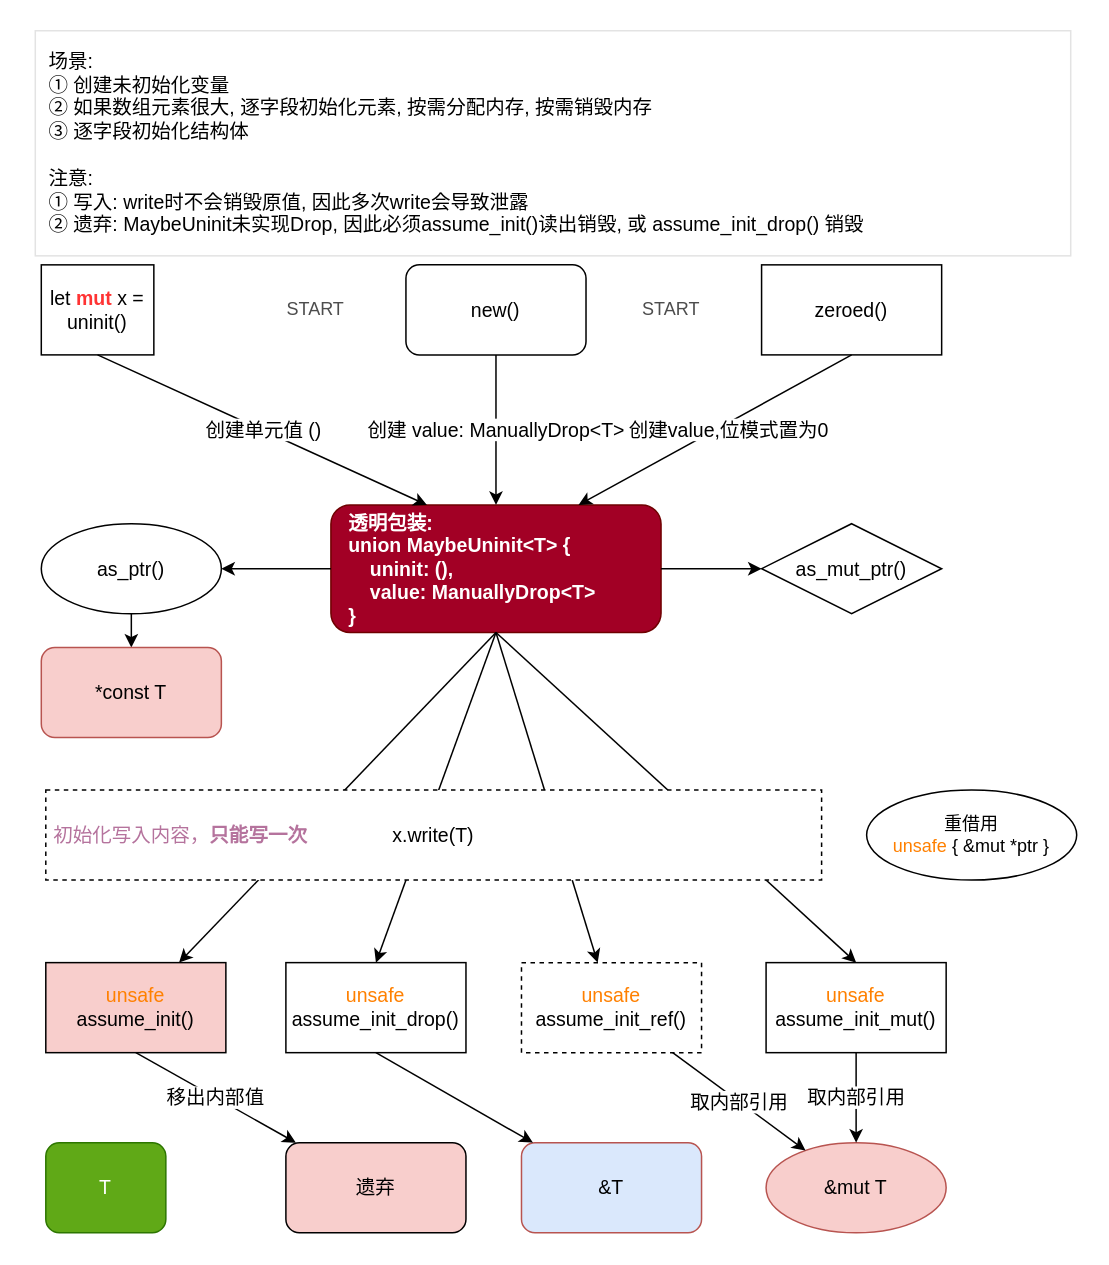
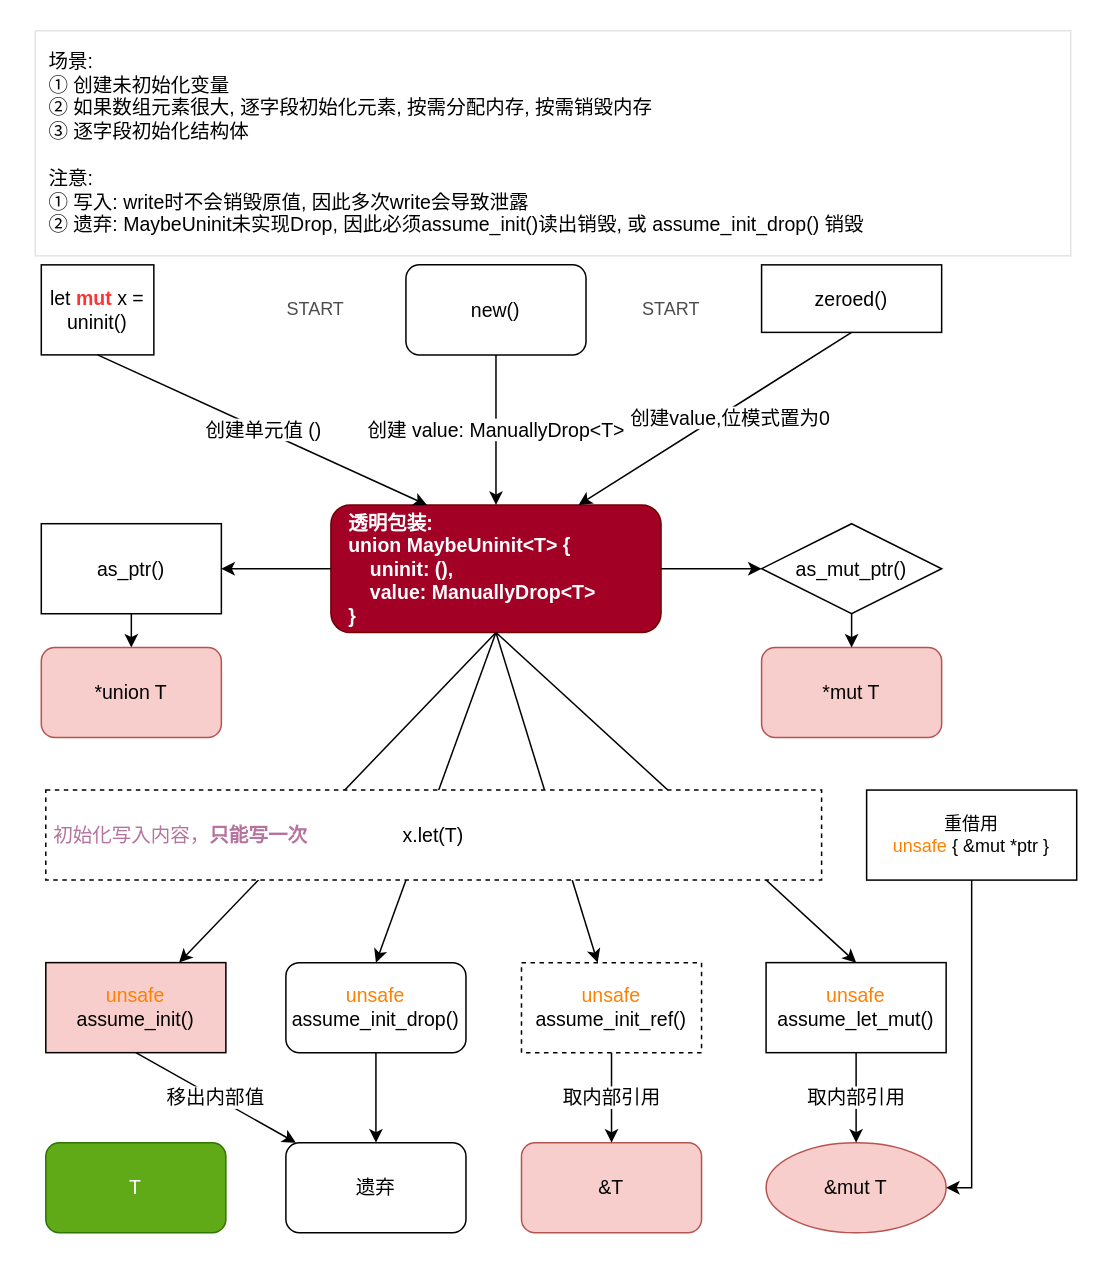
(851, 310) -> (851, 299)
(131, 569) -> (131, 569)
none -> (851, 626)
(131, 692) -> (131, 692)
none -> (851, 692)
(434, 835) -> (434, 835)
(971, 835) -> (971, 835)
(376, 1007) -> (376, 1007)
(856, 1007) -> (856, 1007)
none -> (971, 1041)
(450, 1095) -> (376, 1092)
(735, 1098) -> (611, 1092)
(106, 1187) -> (136, 1187)
(376, 1187) -> (376, 1187)
(611, 1187) -> (611, 1187)
